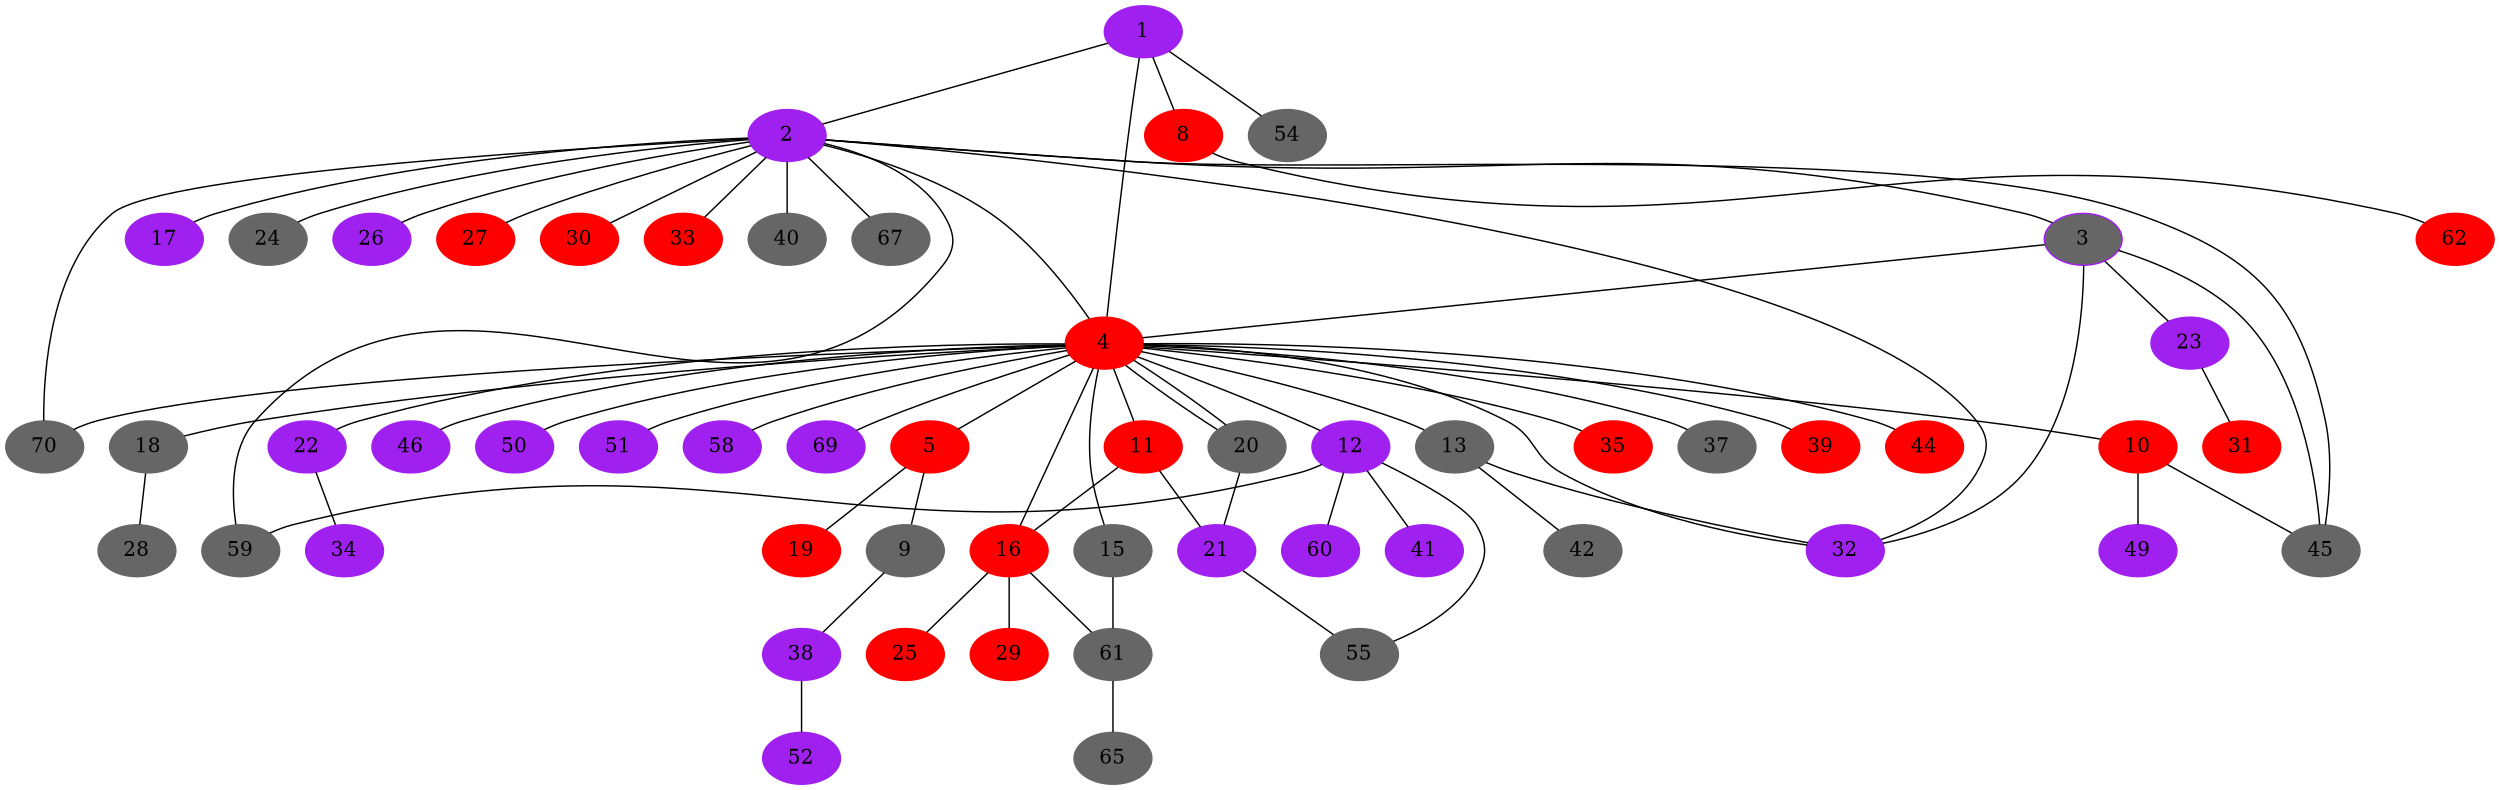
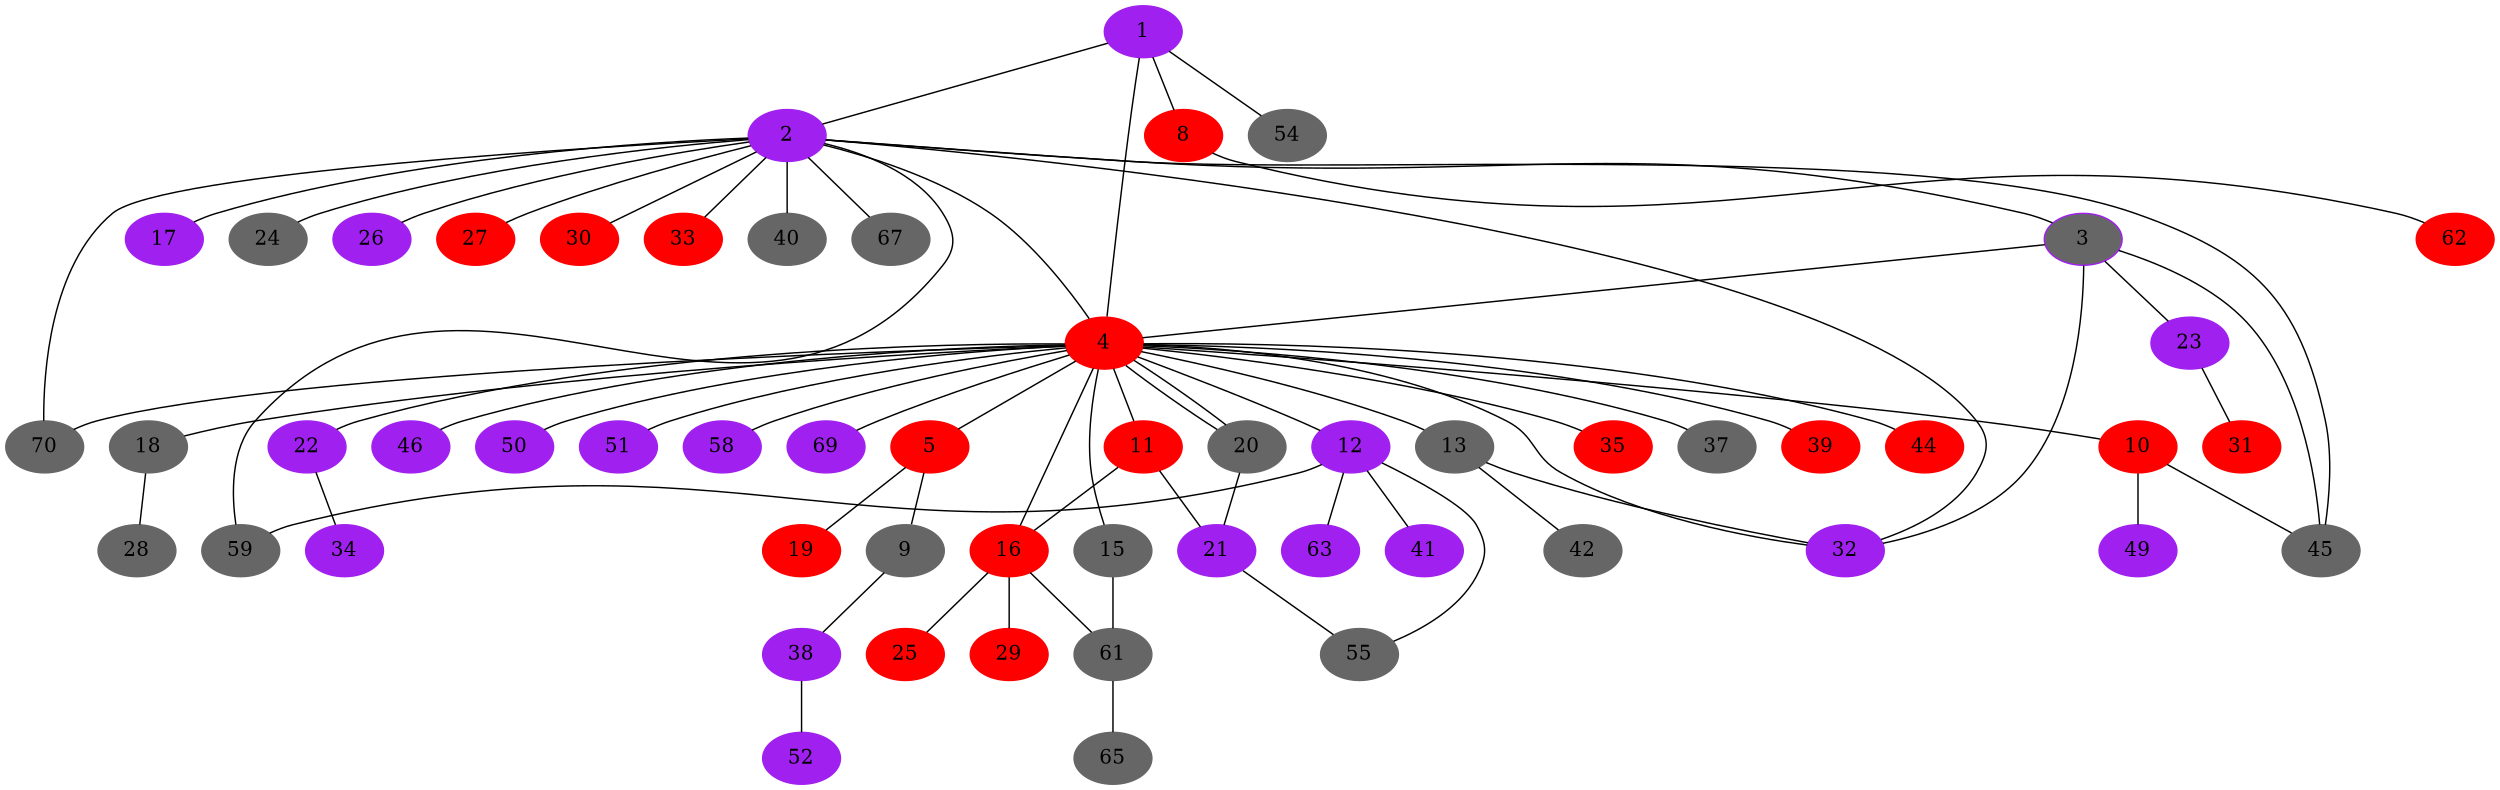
(1321, 551) -> (1321, 551)
